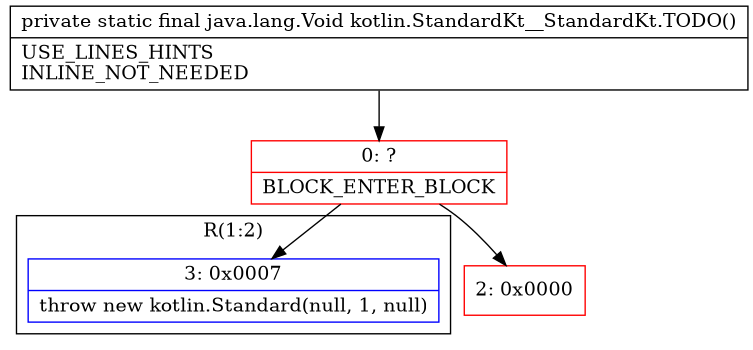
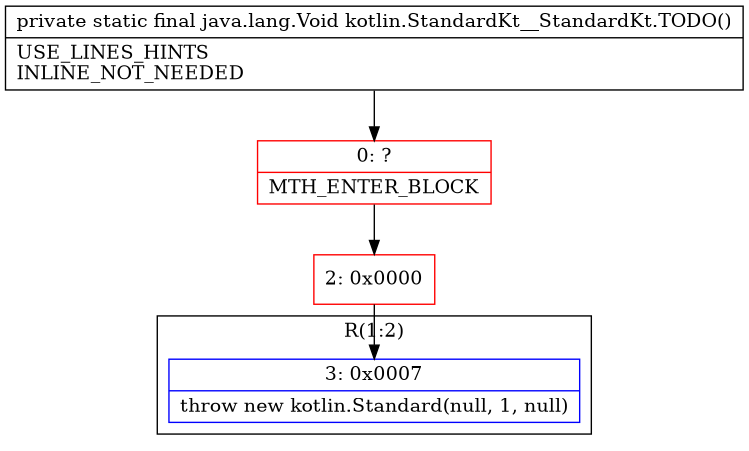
(379, 187) -> (374, 187)
(312, 227) -> (374, 325)
